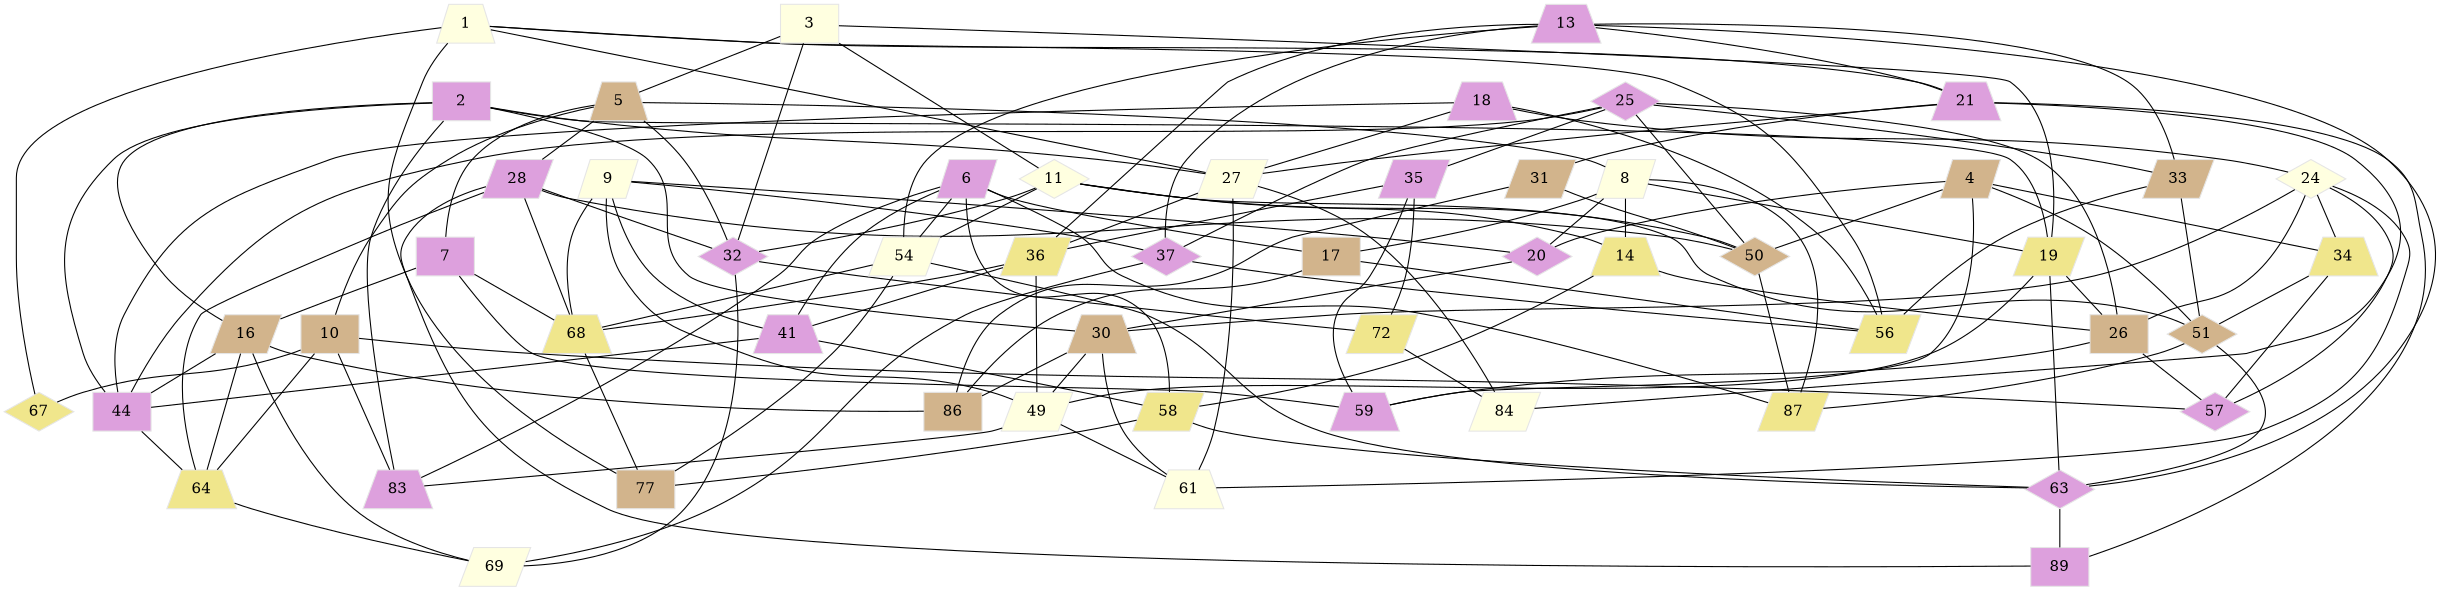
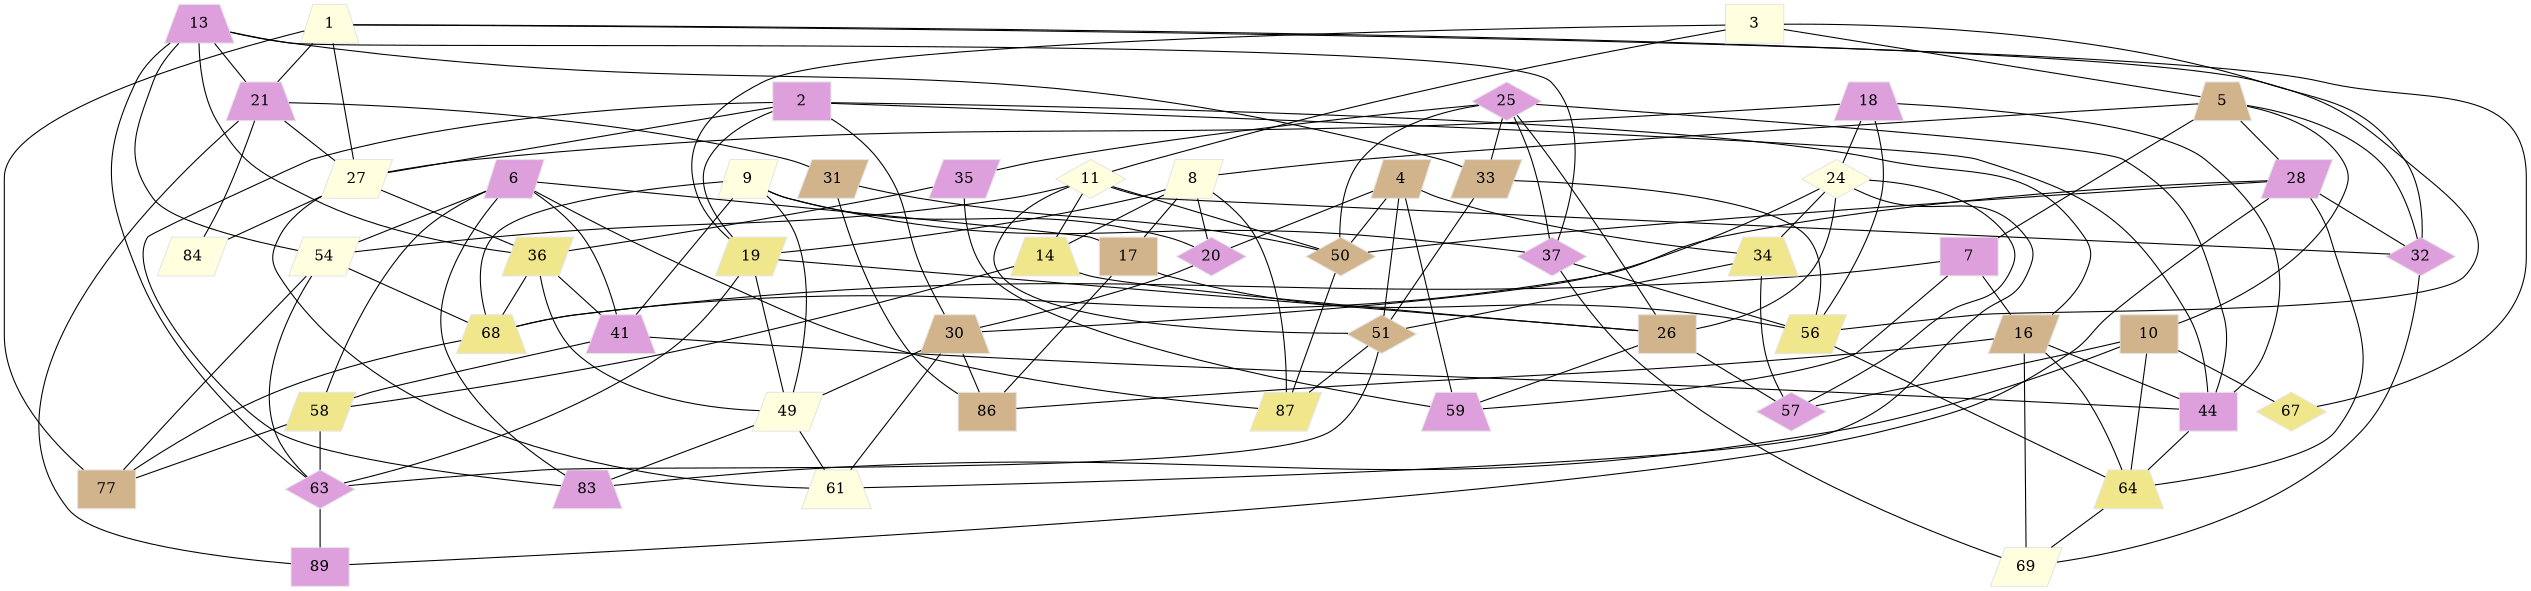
(1382, 334) -> none
none -> (1977, 415)
